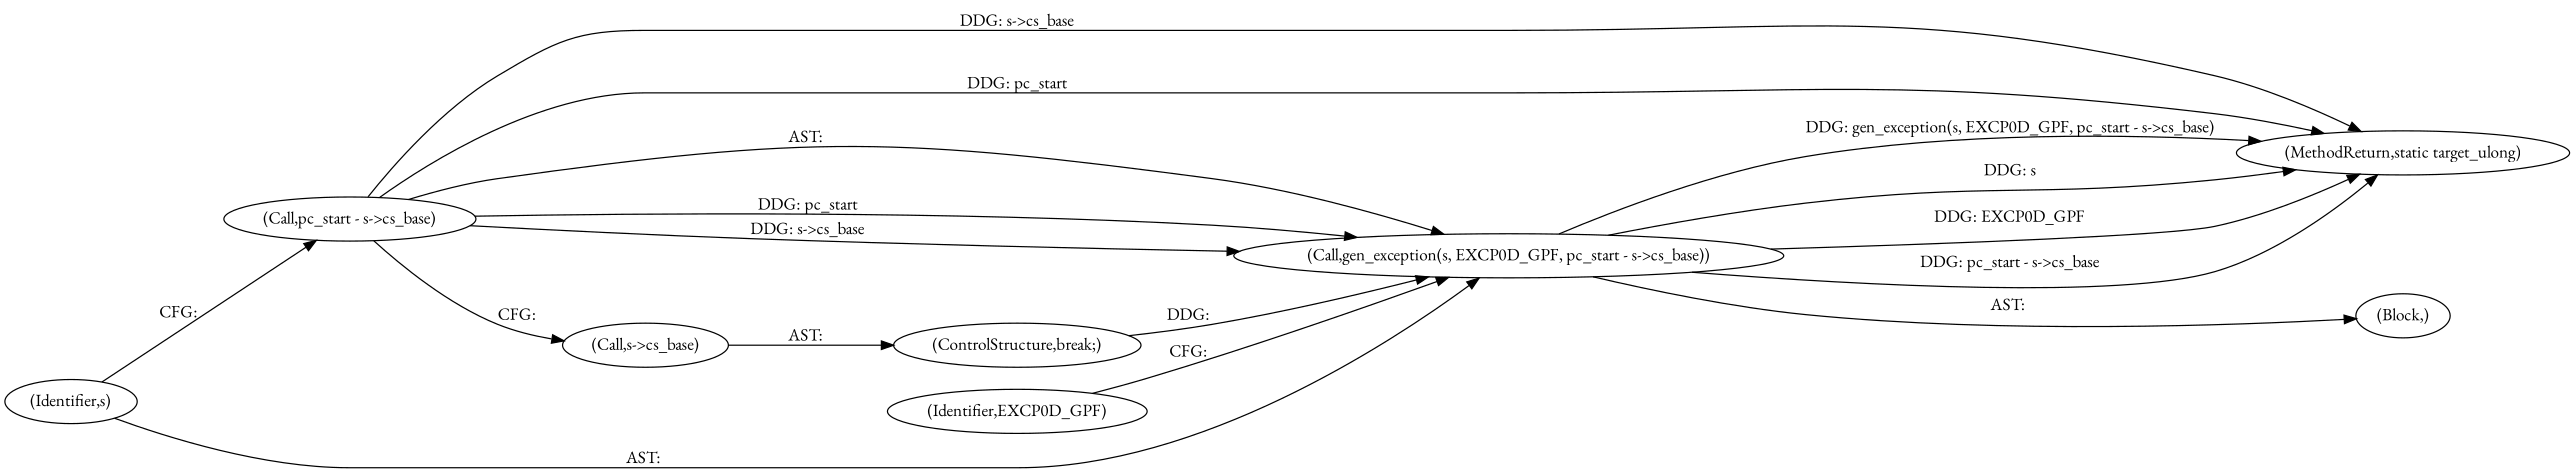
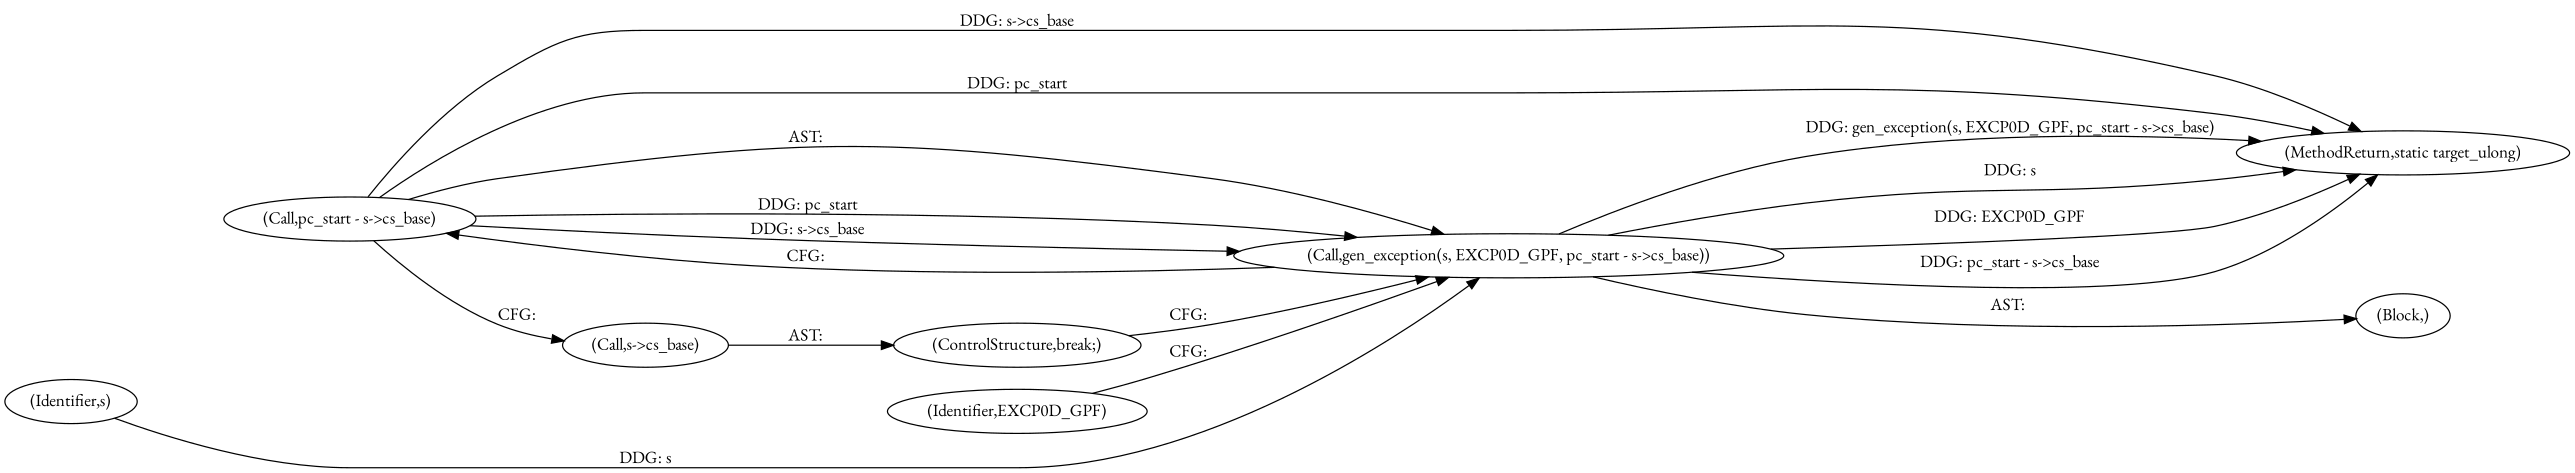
(204, 315) -> (866, 270)
(1191, 315) -> (1191, 315)
(645, 459) -> (645, 459)
